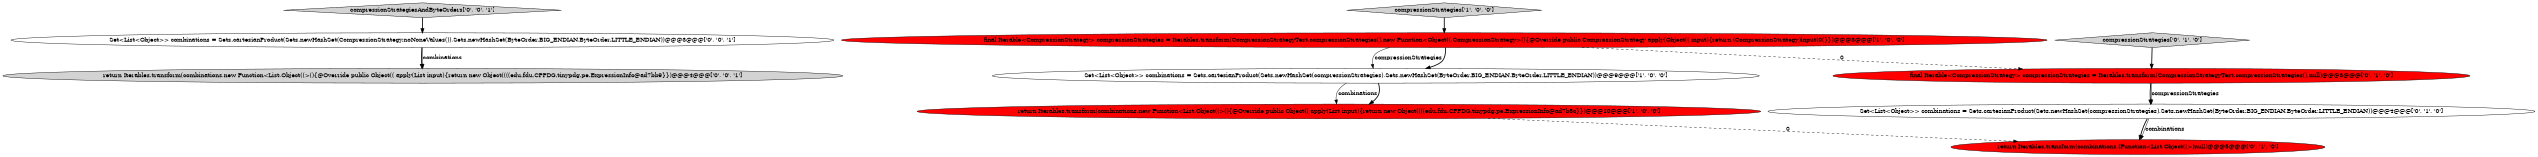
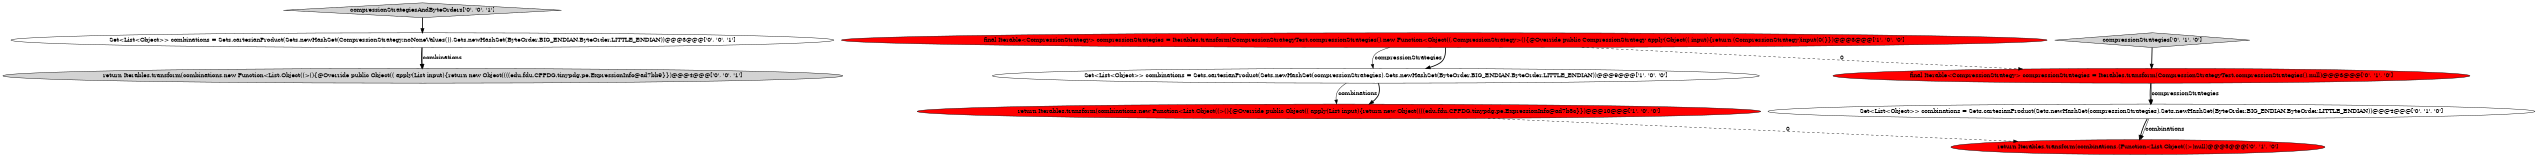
(1444, 10) -> none
